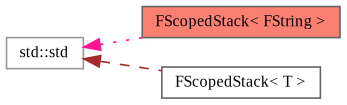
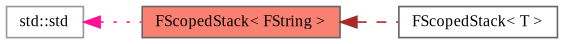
(131, 66) -> (378, 22)
